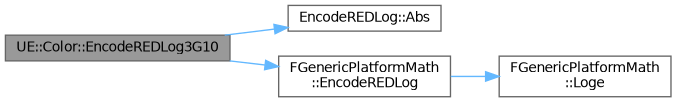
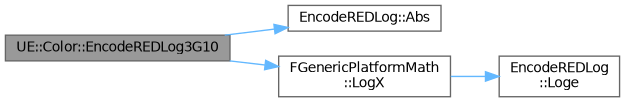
(365, 76) -> (365, 76)
(585, 76) -> (559, 76)
